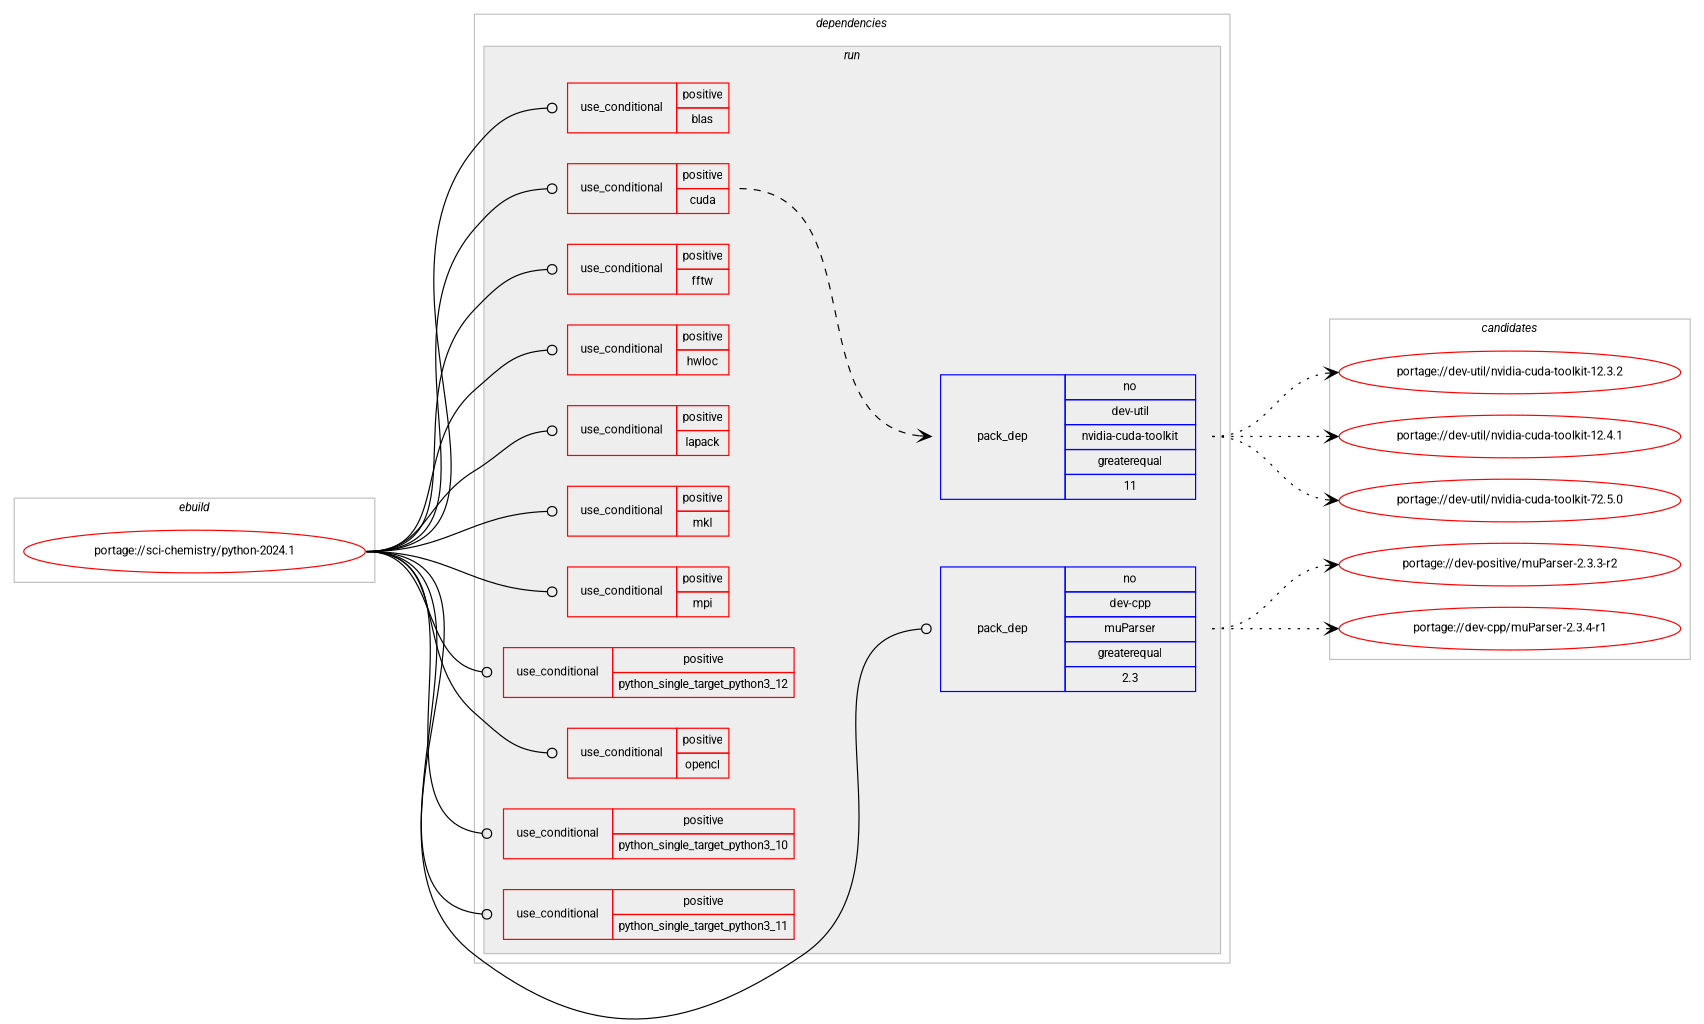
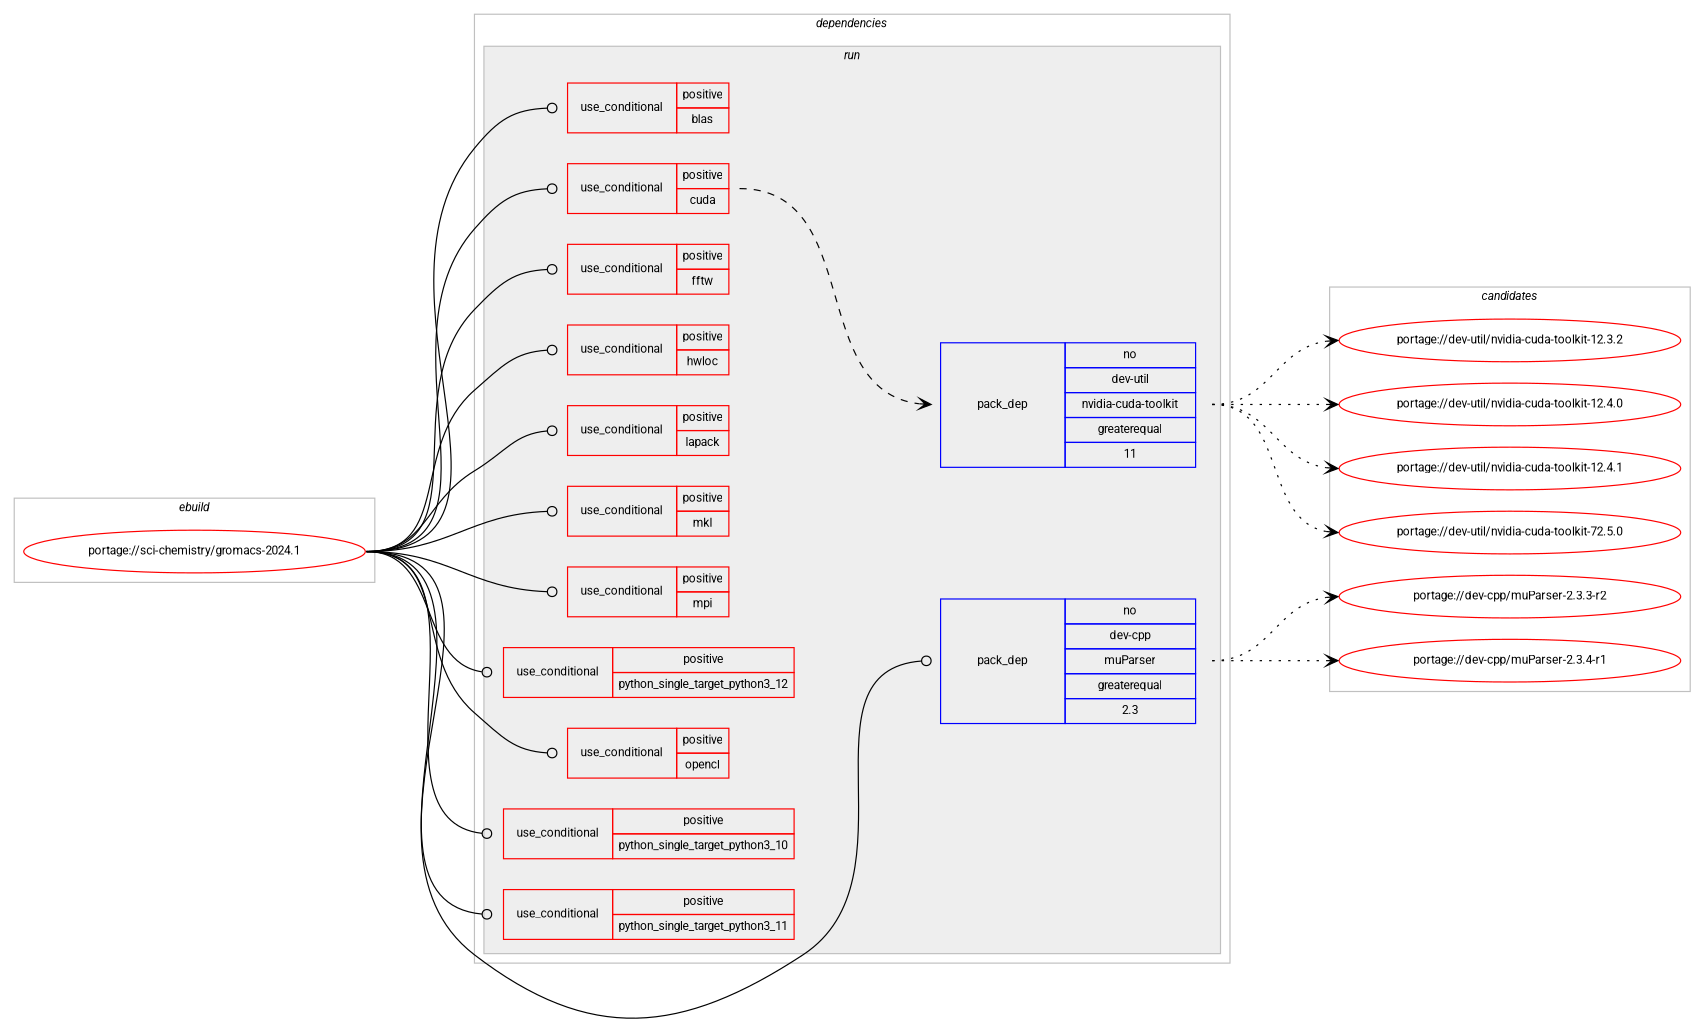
none -> (1510, 404)
(195, 552) -> (195, 552)
(1510, 565) -> (1510, 597)
